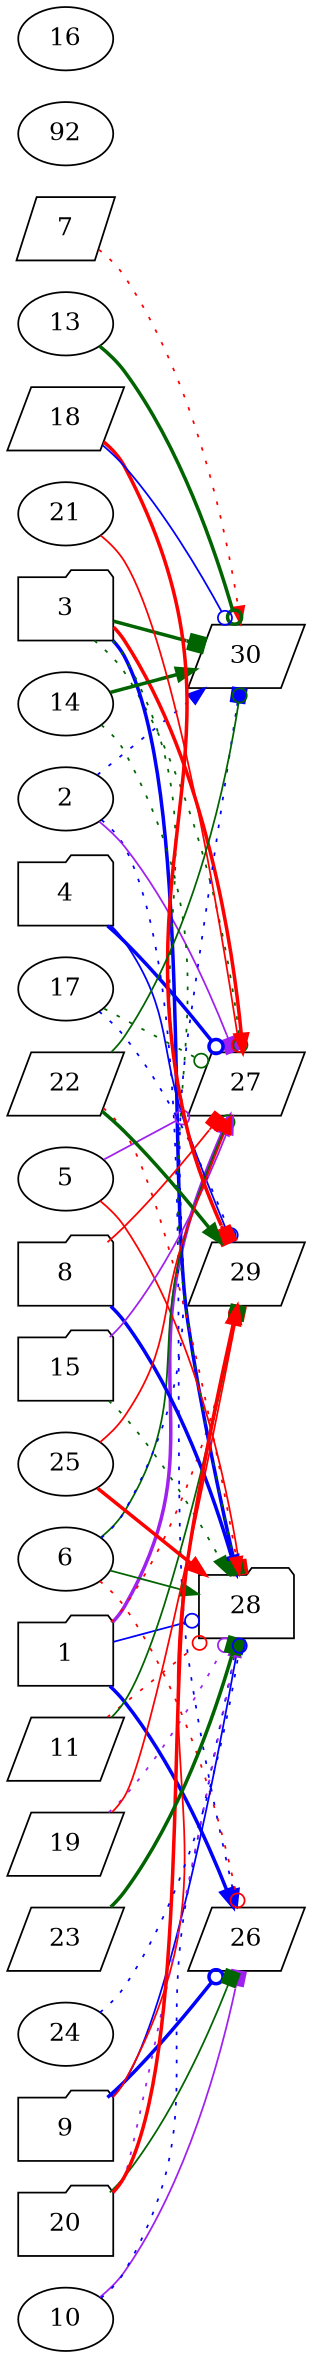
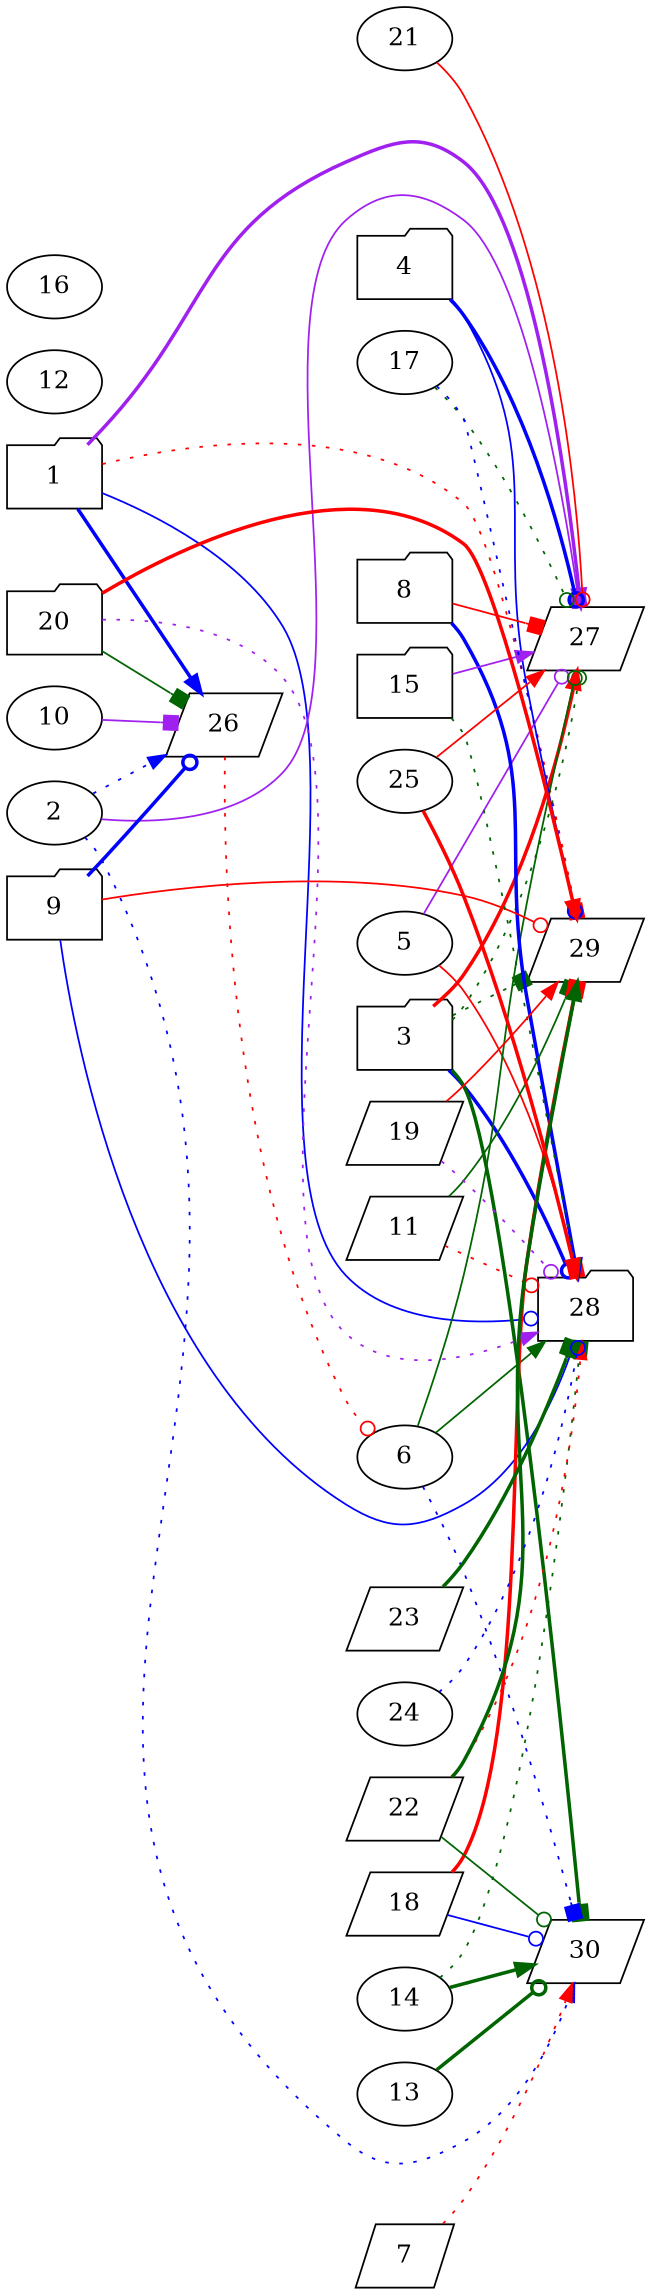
(66, 134) -> (55, 382)
(190, 1736) -> (251, 1100)
(177, 2001) -> none
